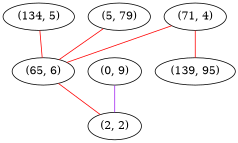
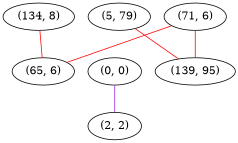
(39, 17) -> (39, 17)
(195, 17) -> (195, 17)
(81, 44) -> (157, 44)
(115, 71) -> (115, 71)
(79, 99) -> none
